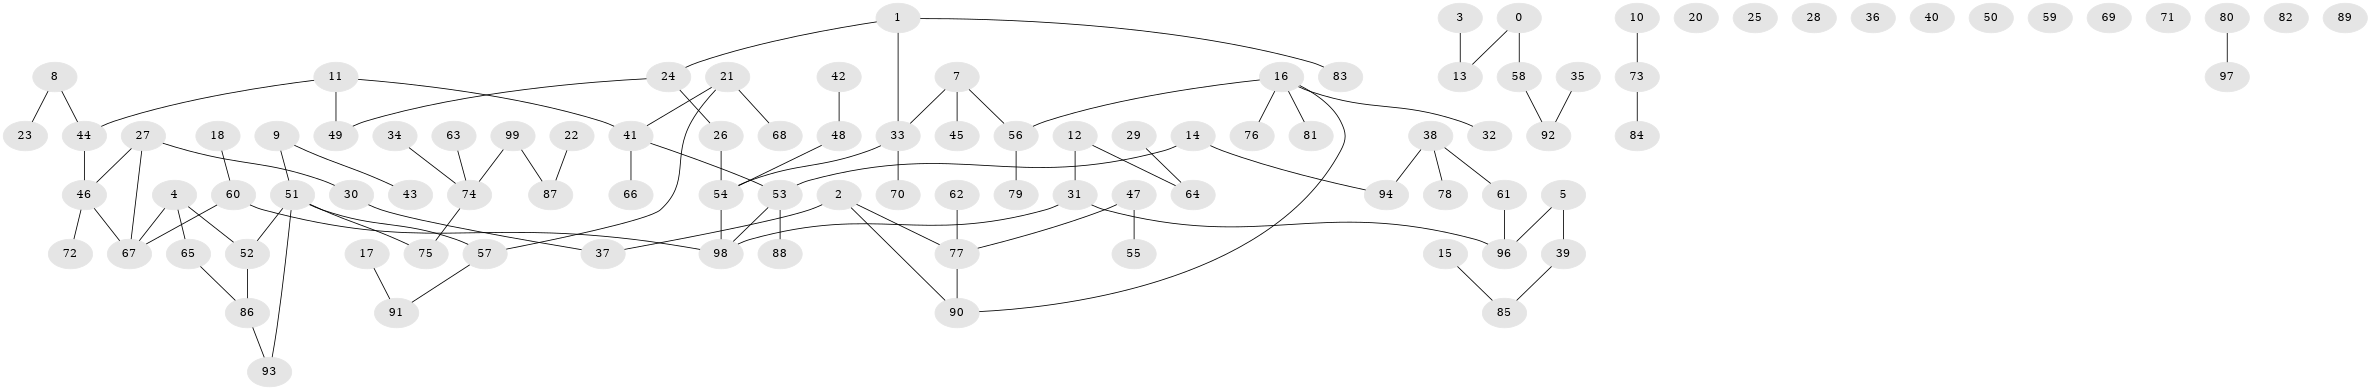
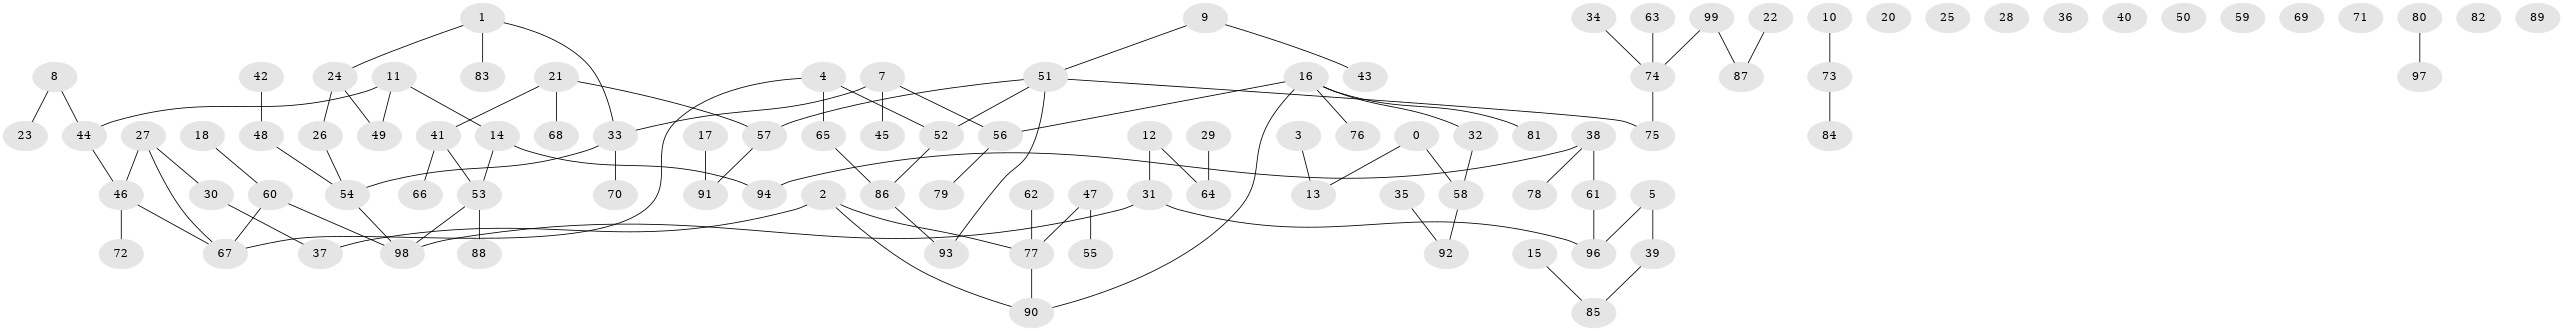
(468, 92) -> (446, 107)
none -> (1469, 163)
